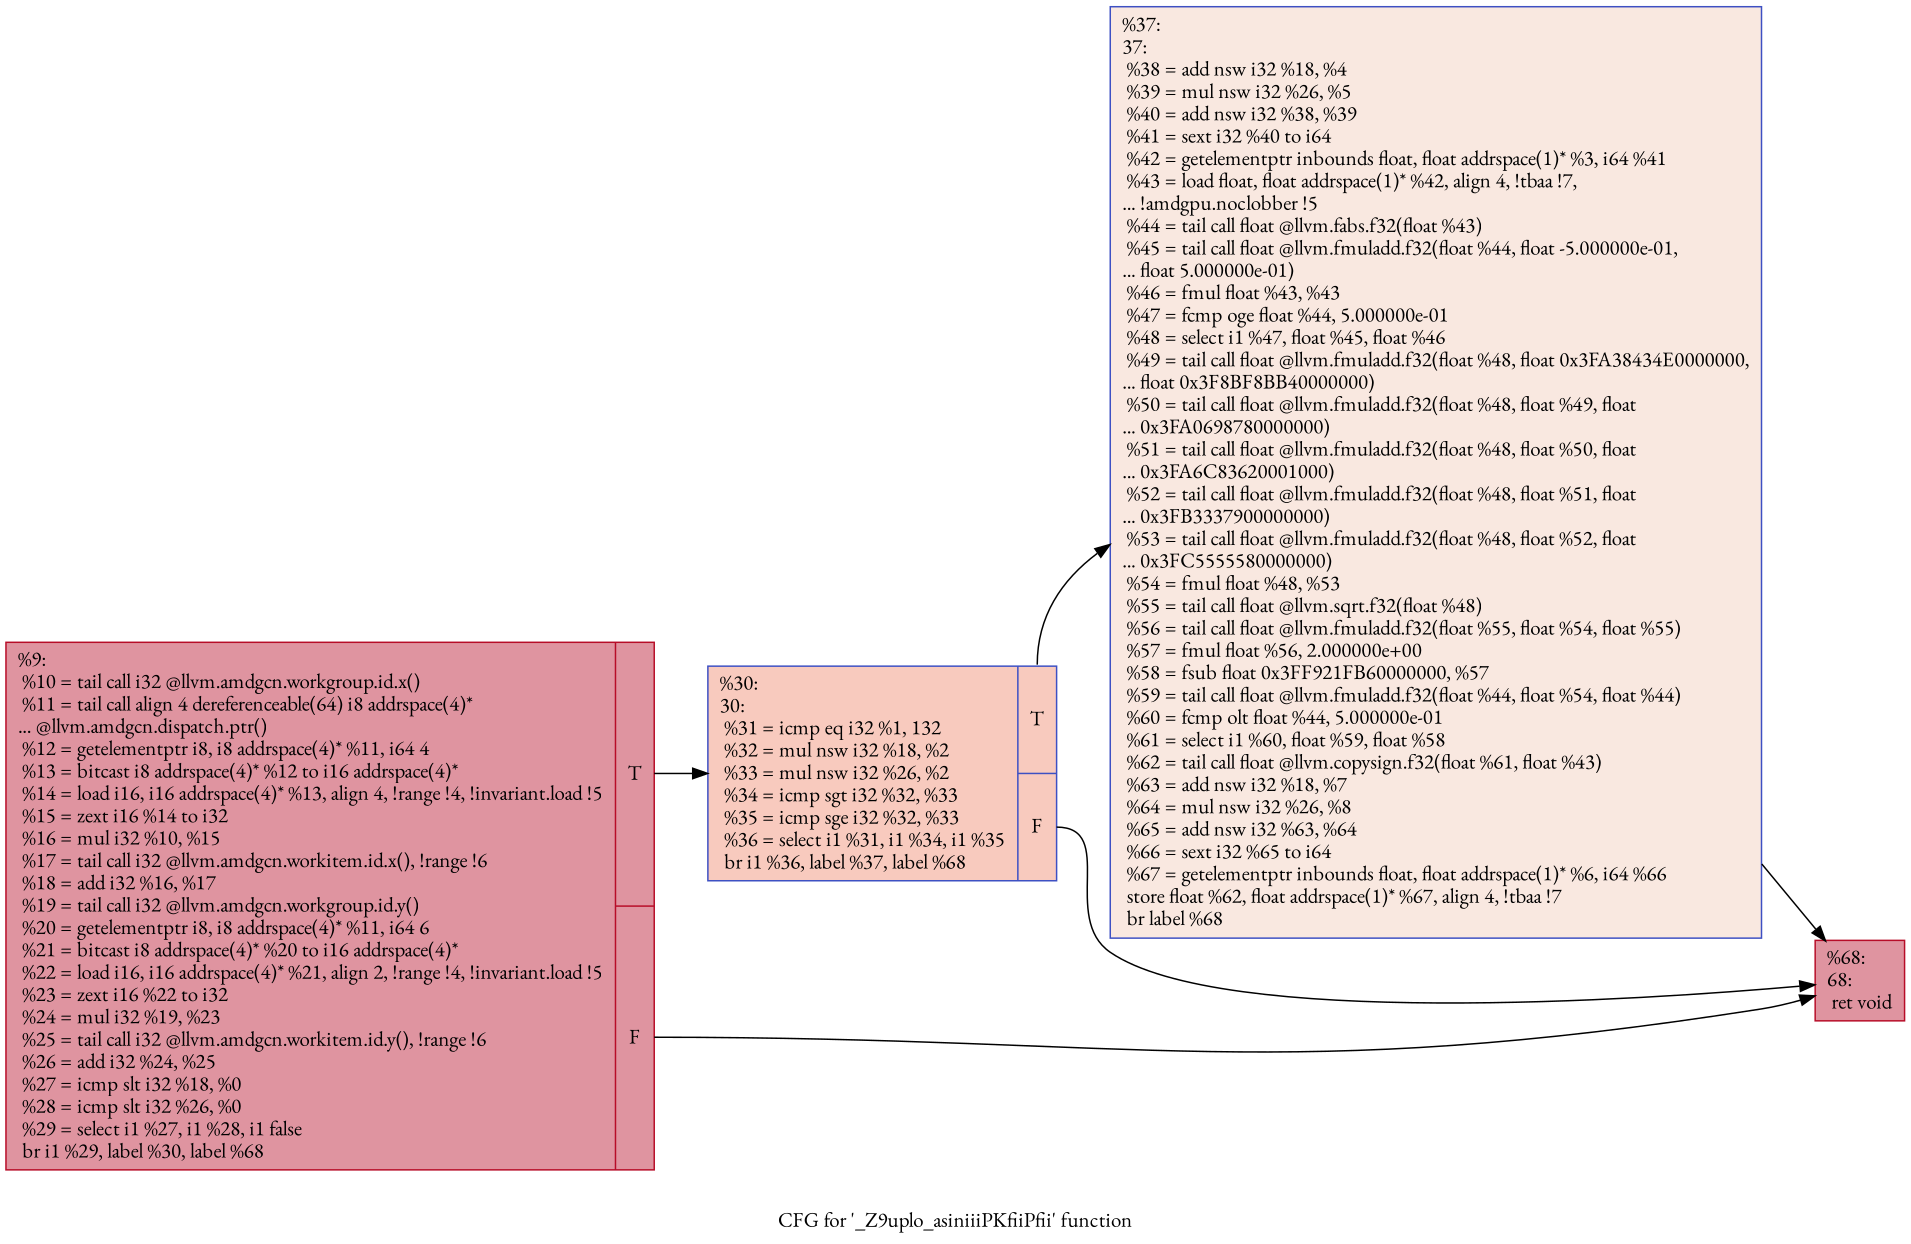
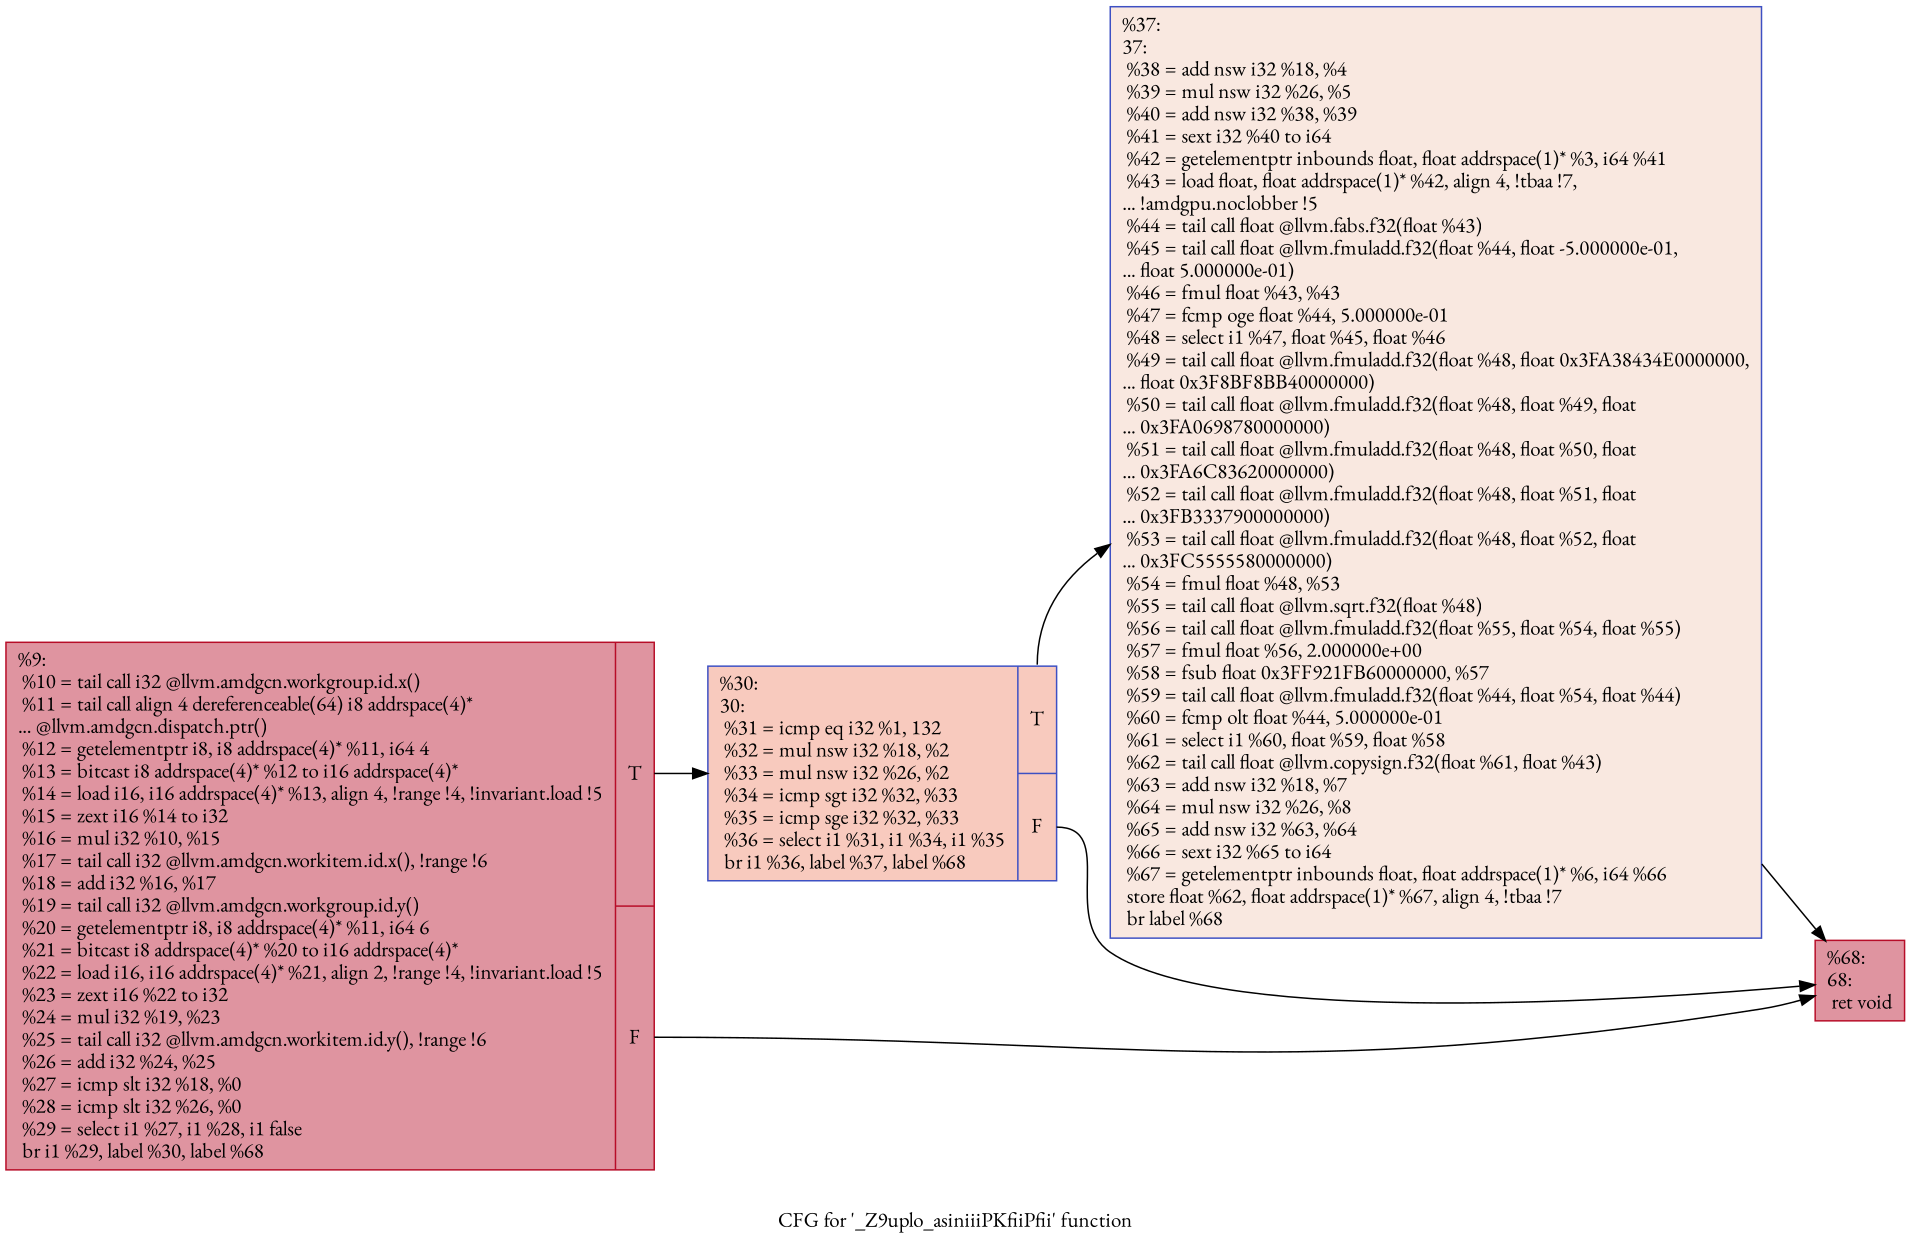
(1229, 472) -> (1229, 472)
